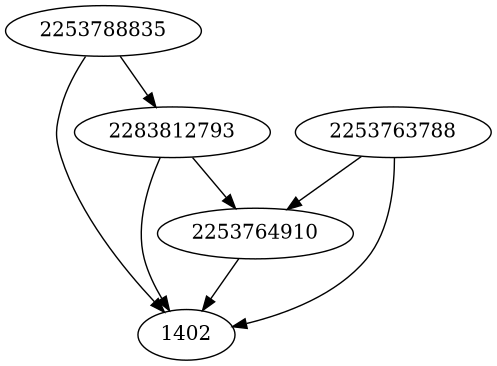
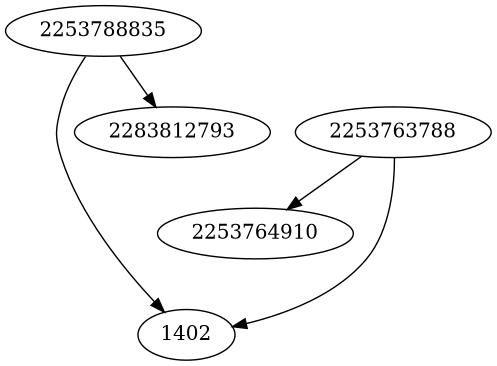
(209, 177) -> none
(142, 229) -> none
(225, 279) -> none
